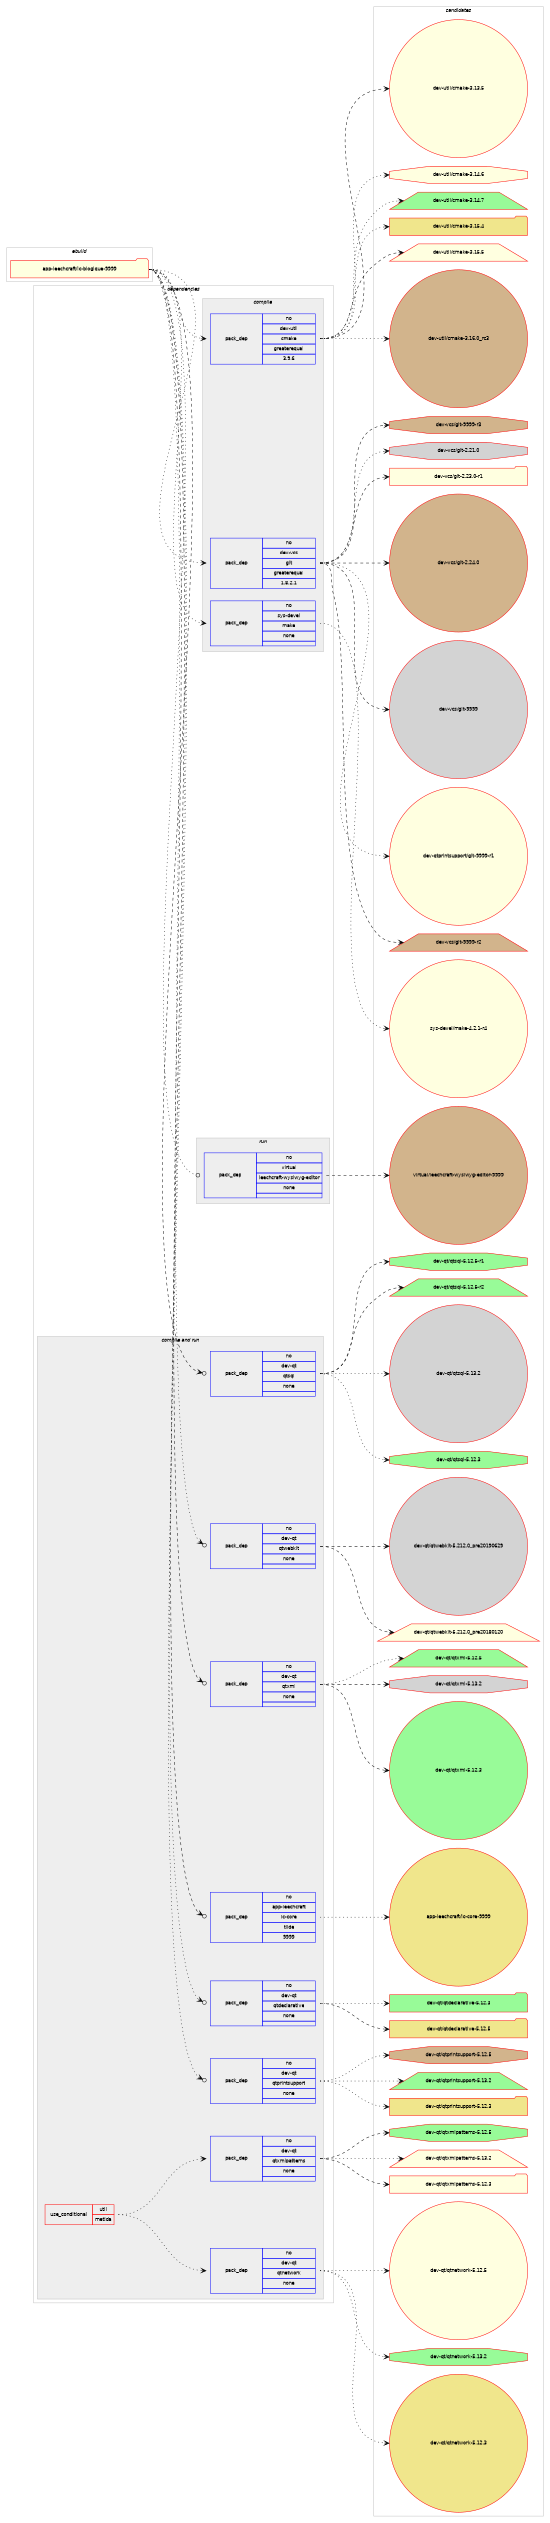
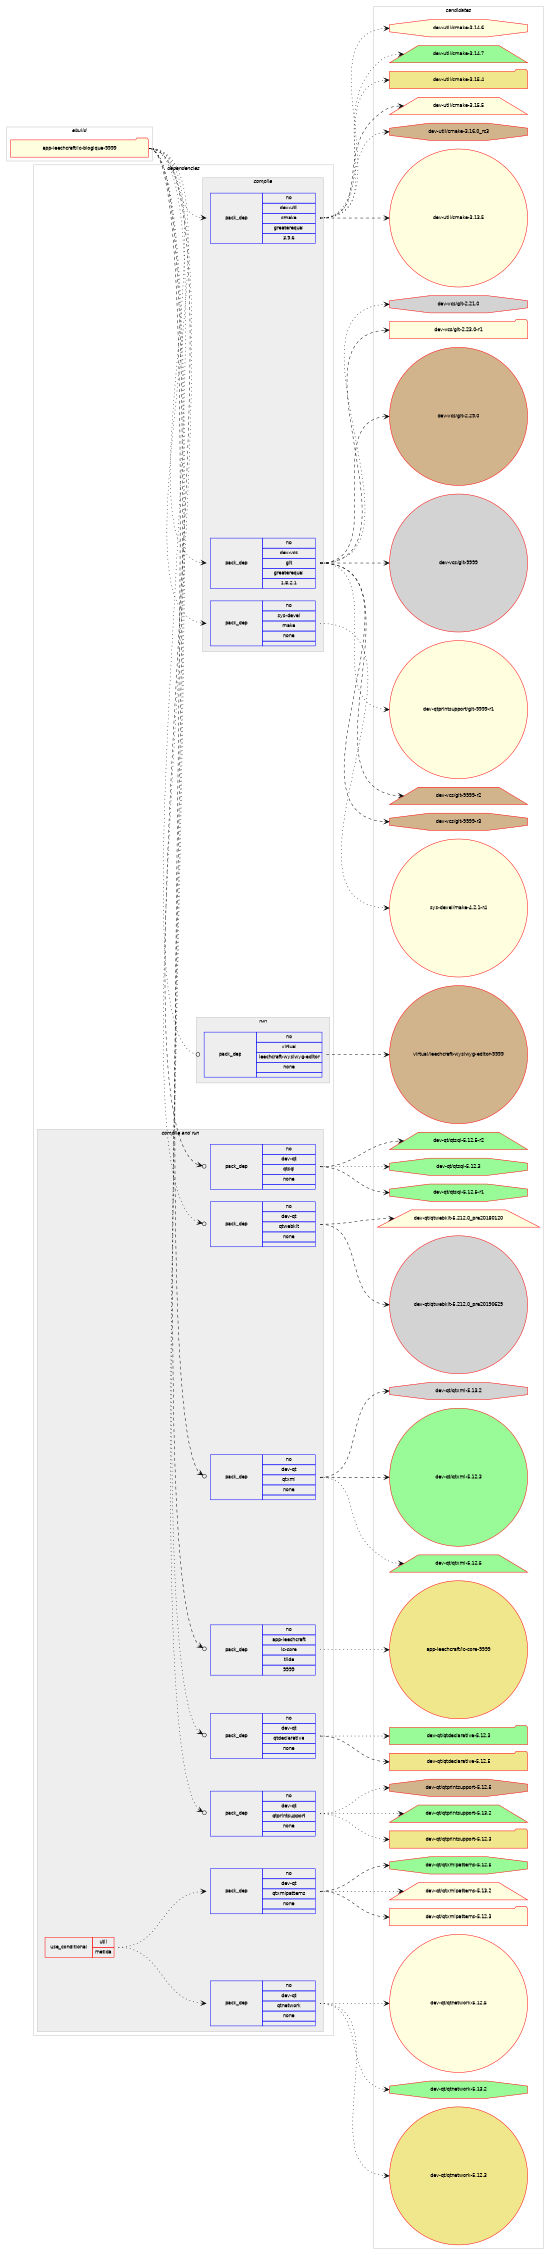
(459, 339) -> (459, 132)
(459, 563) -> (459, 416)
(459, 1374) -> none
